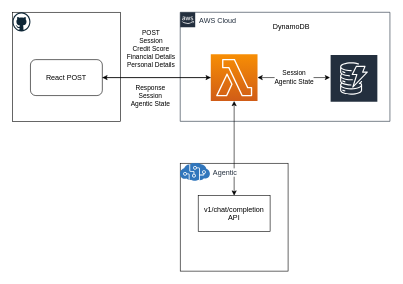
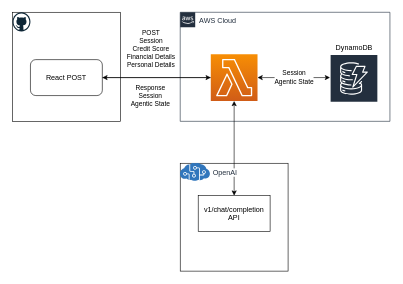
(291, 27) -> (354, 48)
(225, 173) -> (225, 173)
